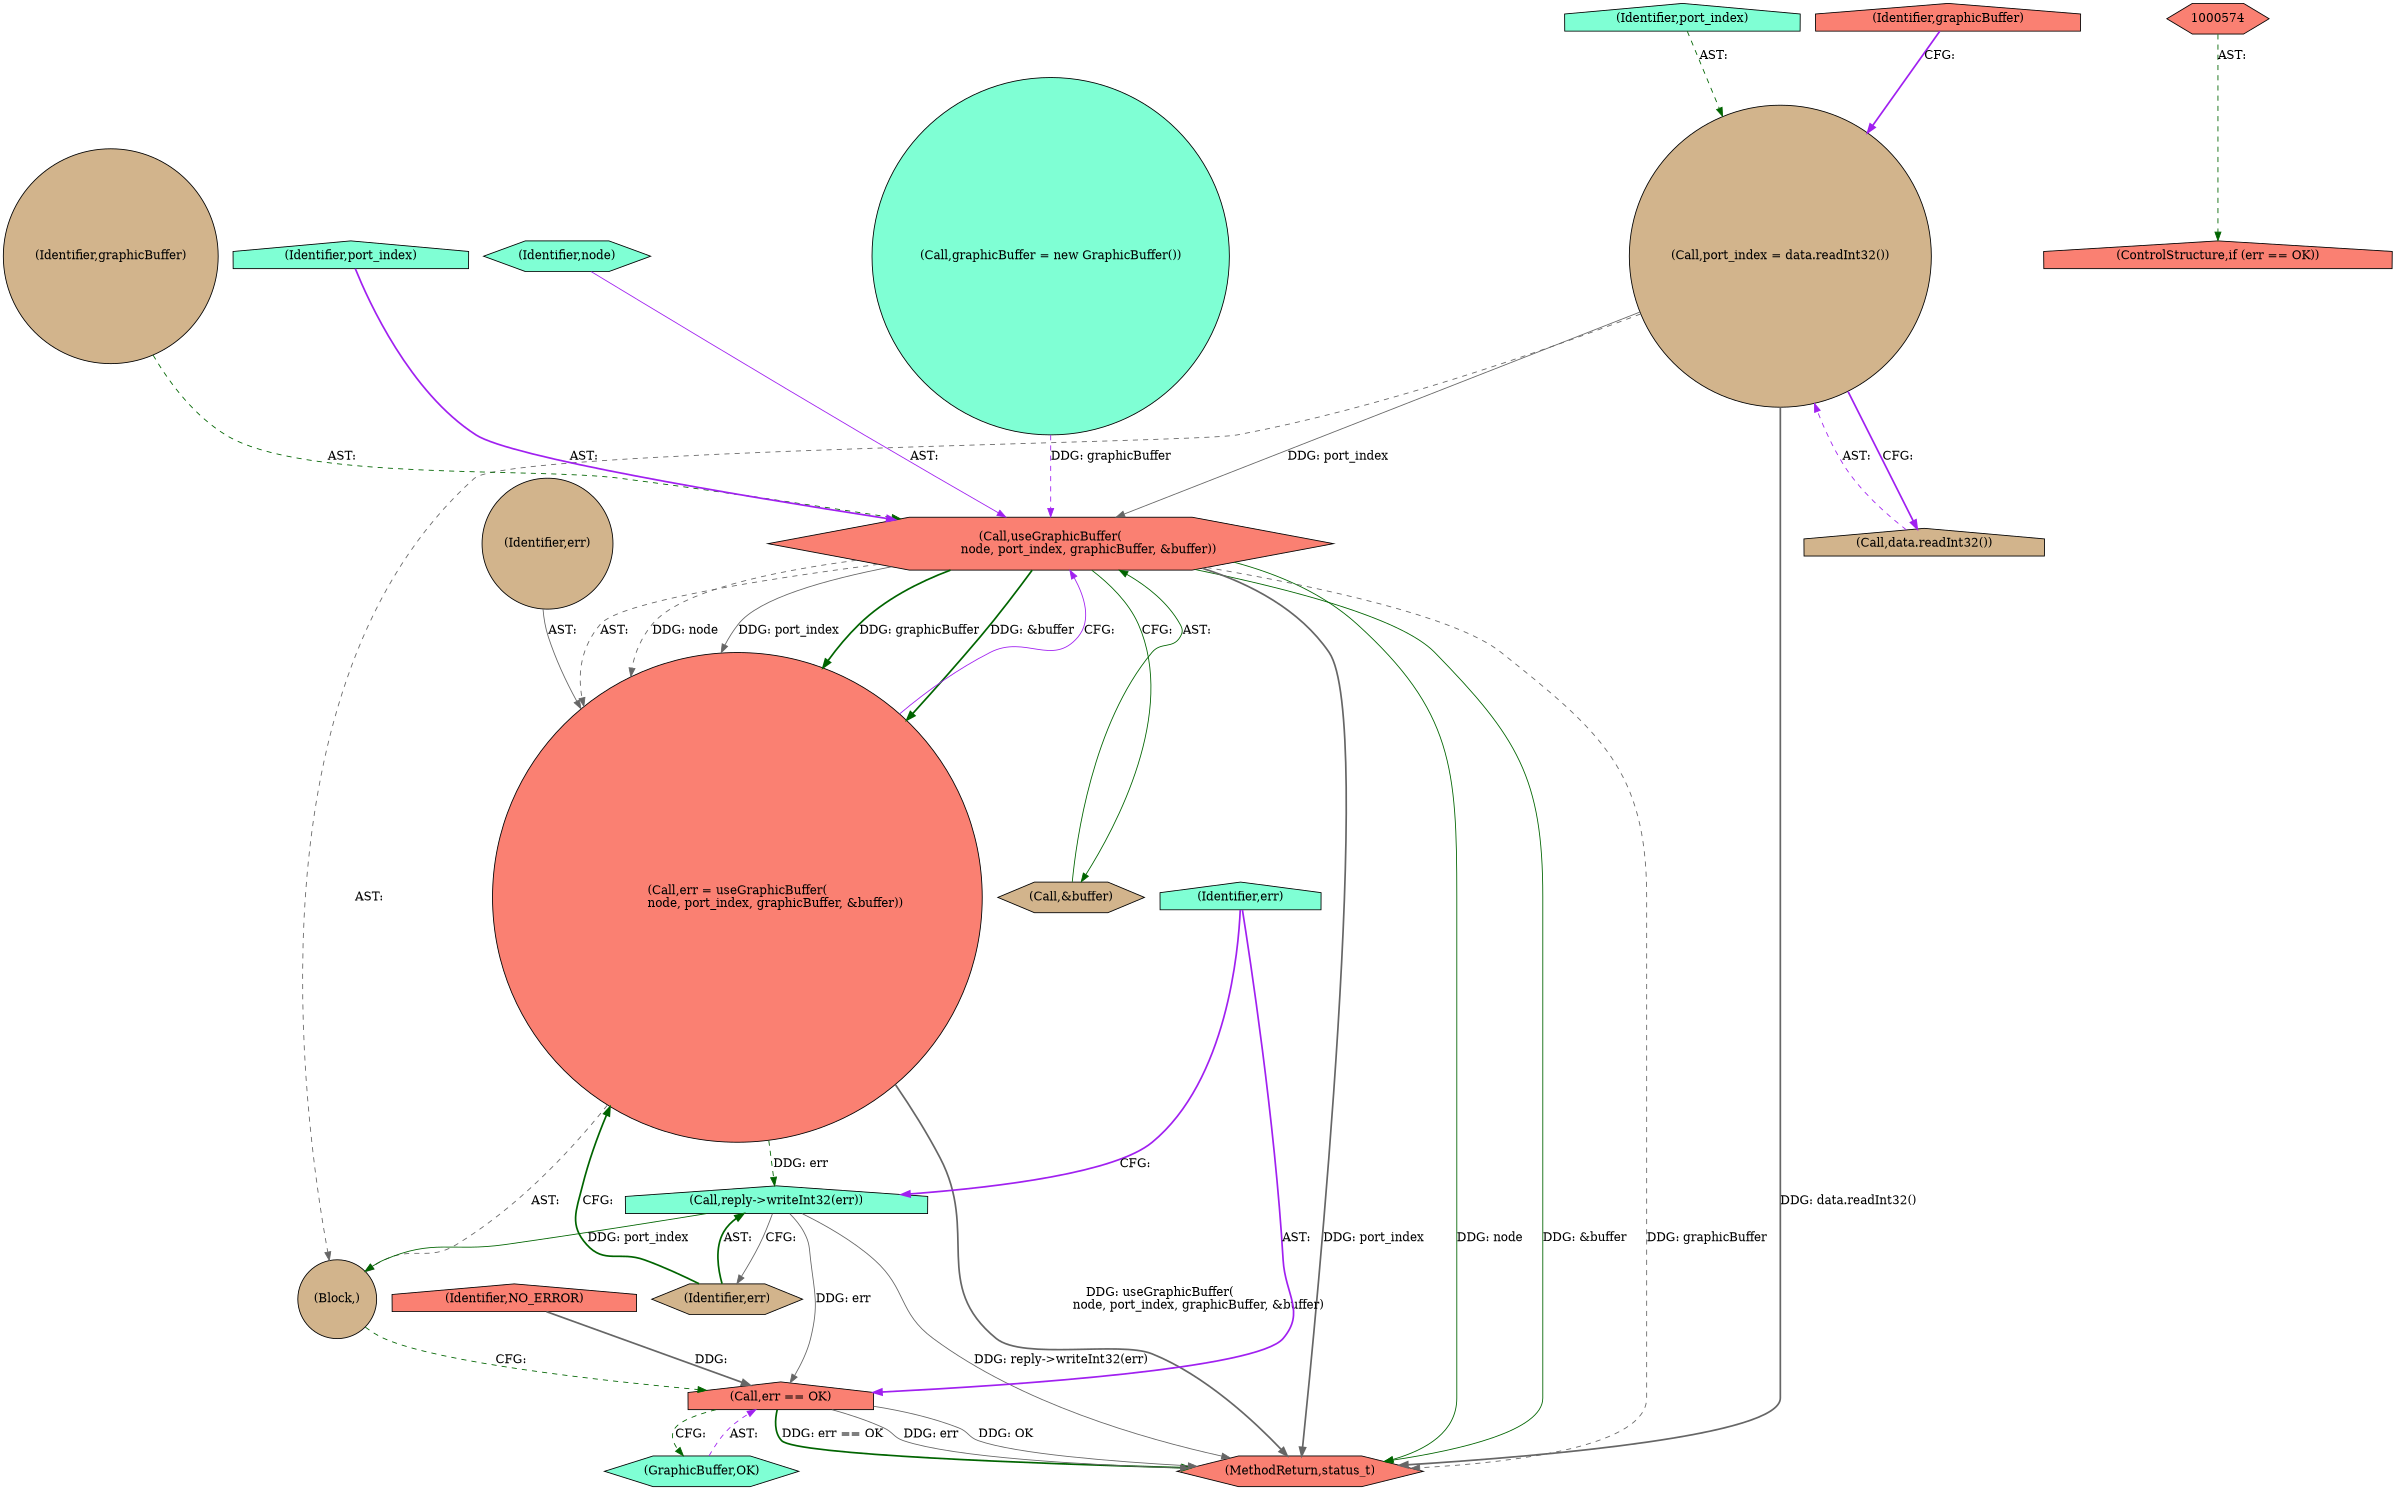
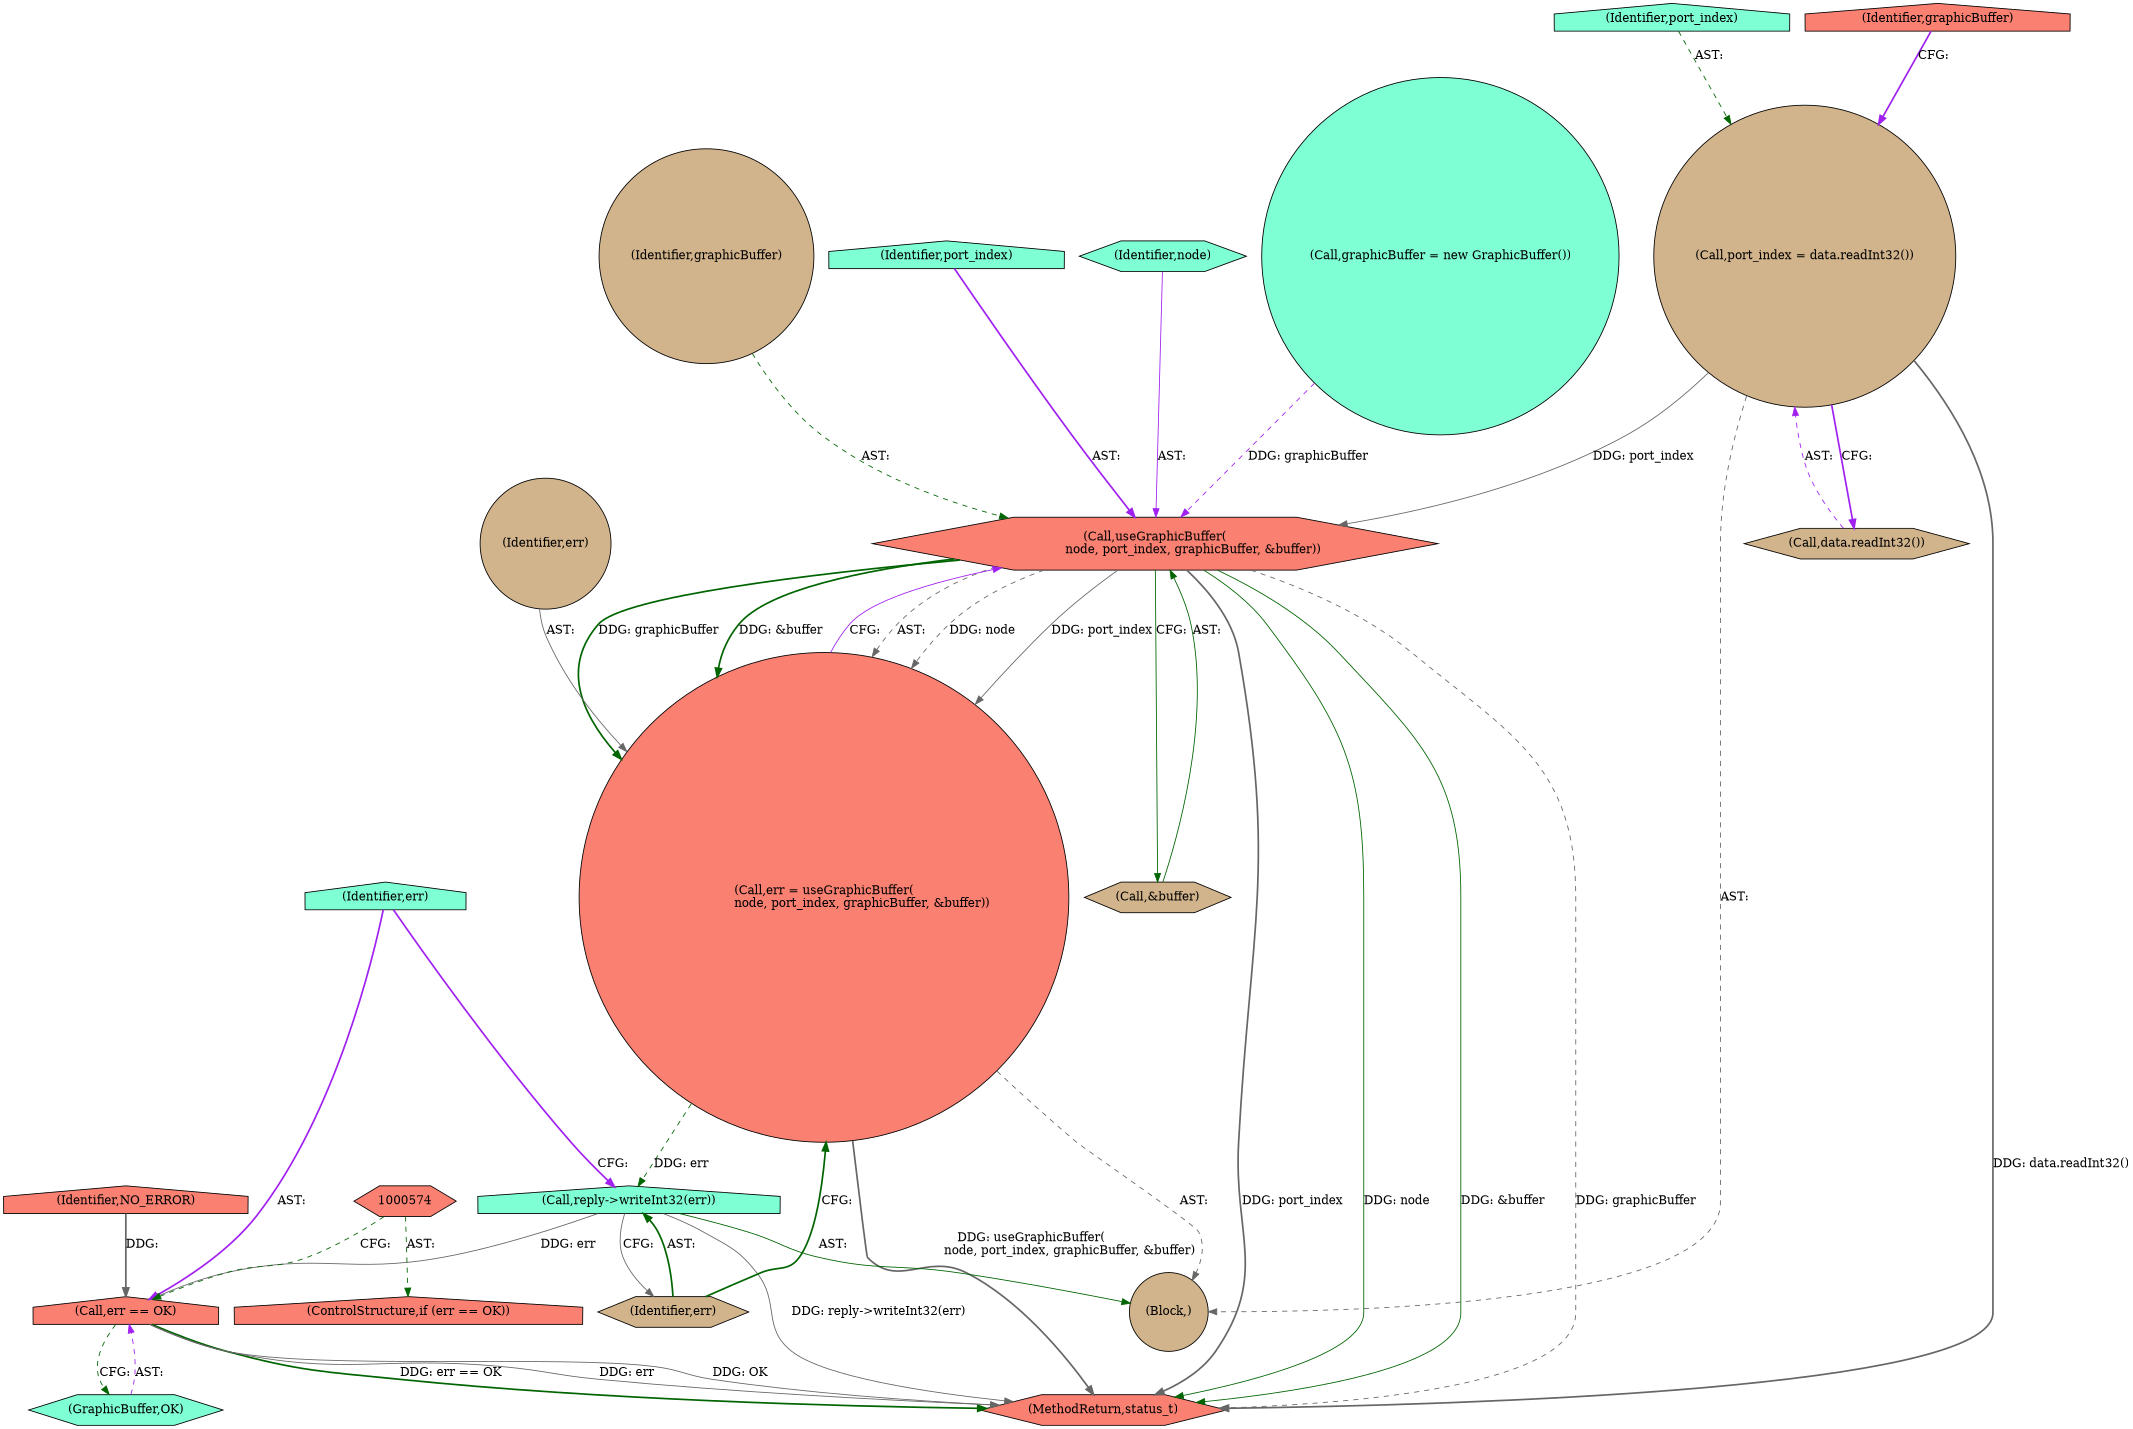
(1924, 544) -> (1857, 544)
(638, 1238) -> (835, 1245)
(529, 1370) -> (304, 1258)
